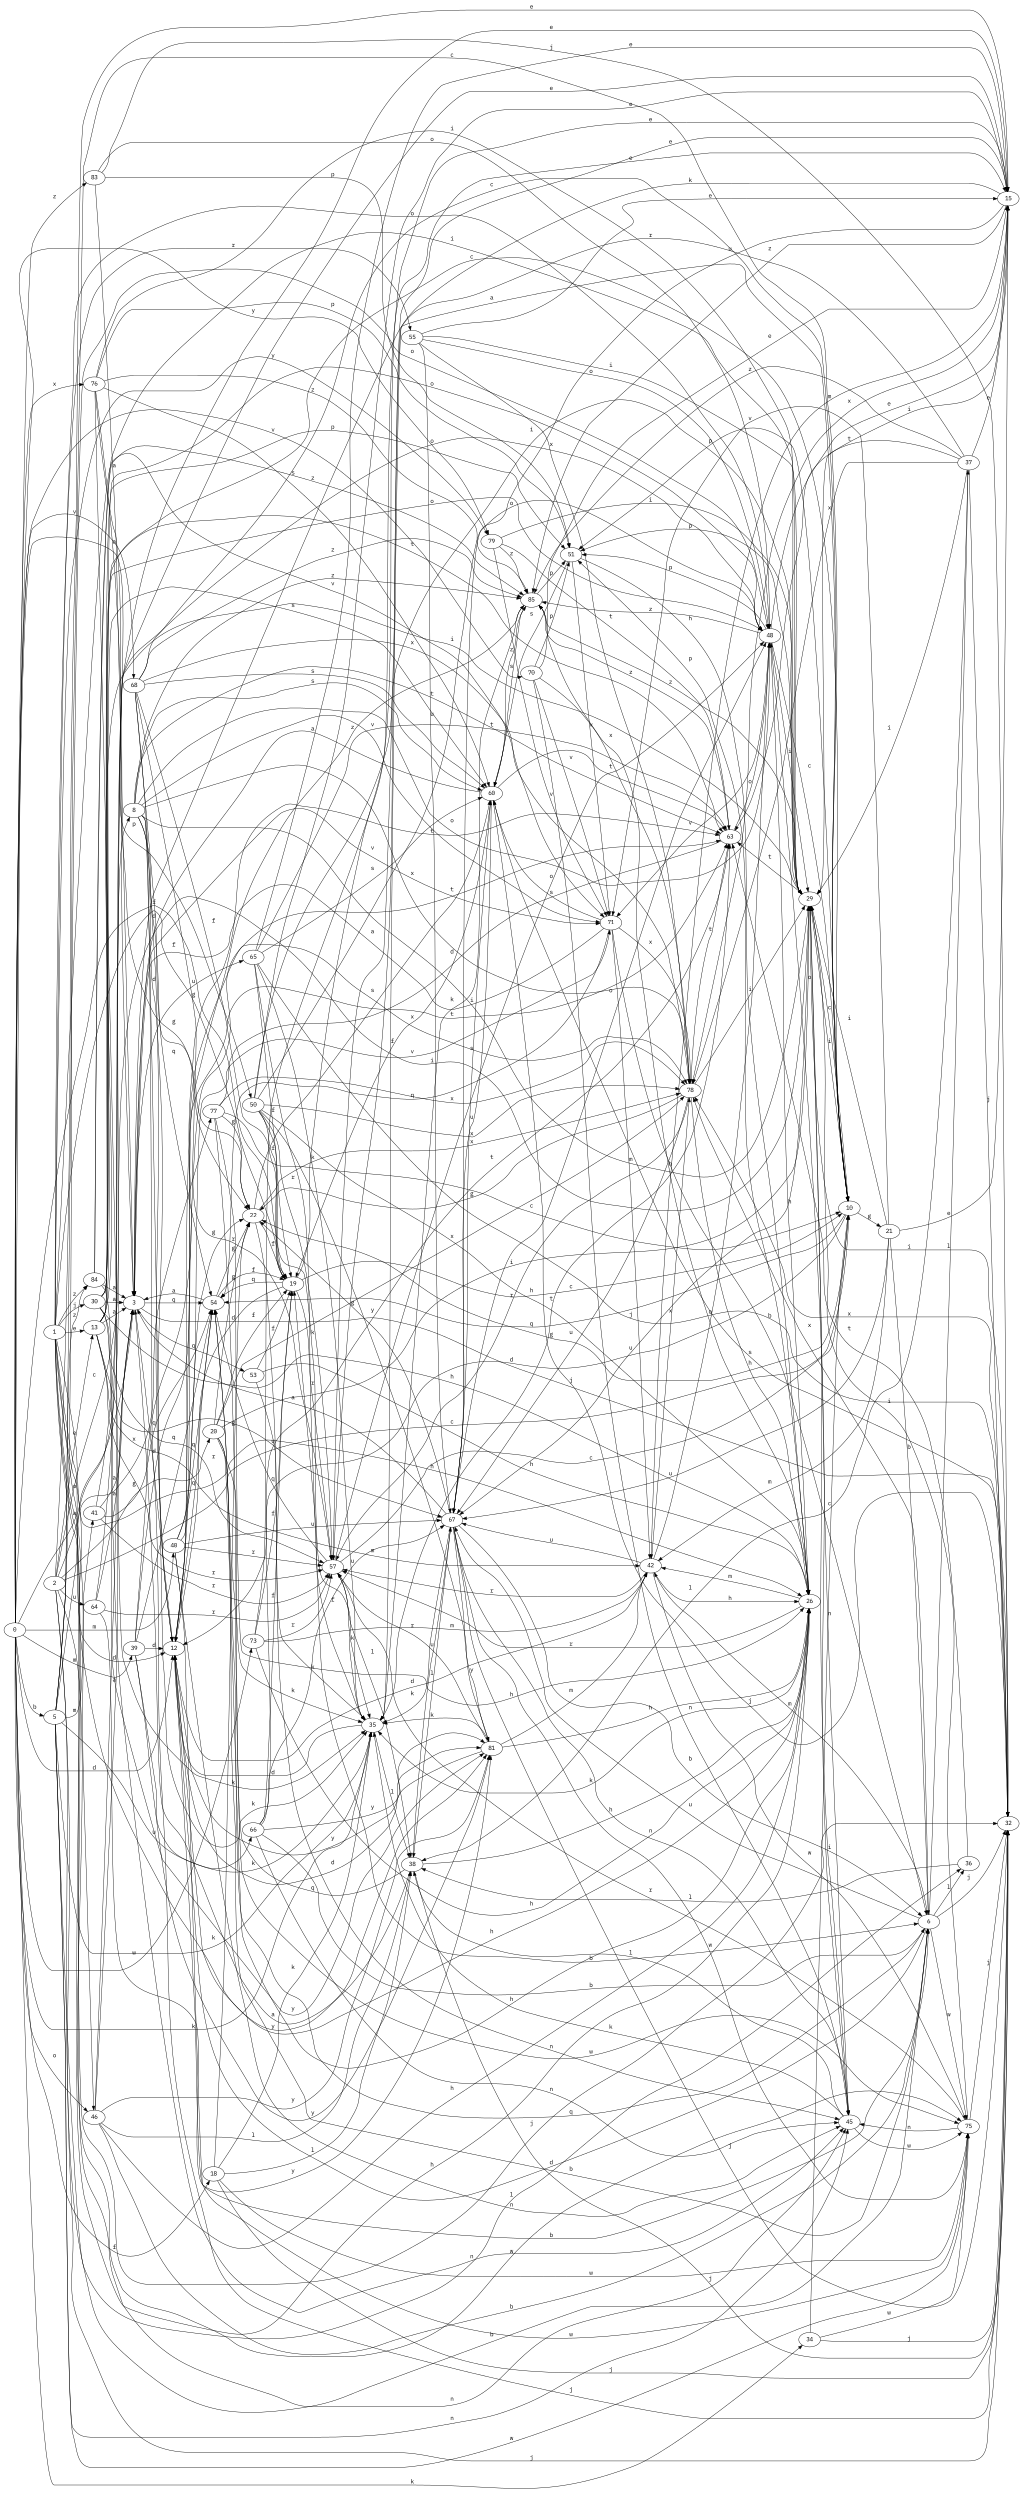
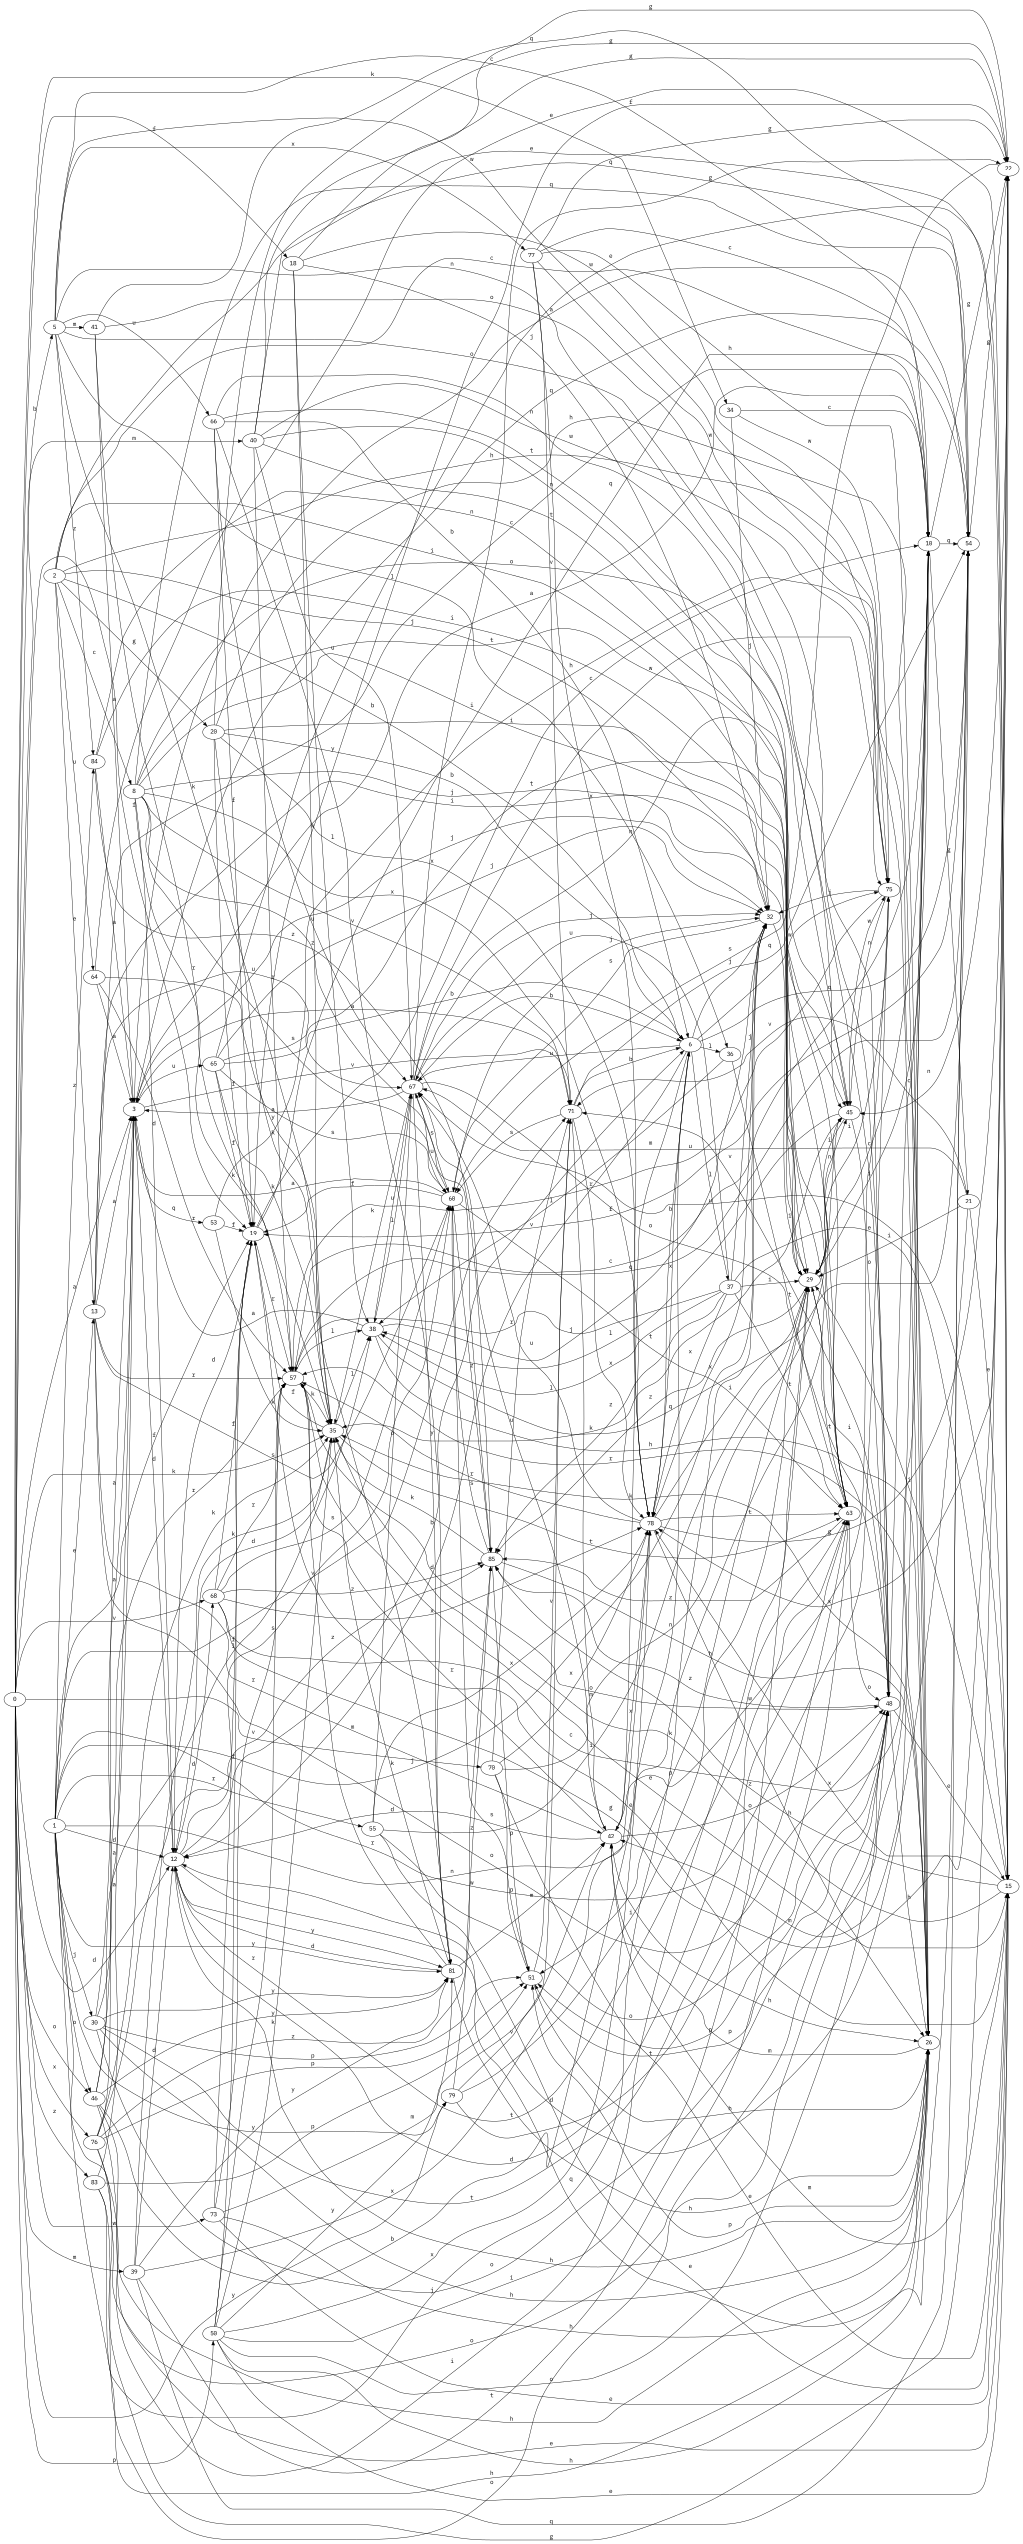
(158, 1165) -> (201, 1731)
(730, 1251) -> (669, 972)
(915, 1574) -> (667, 1286)
